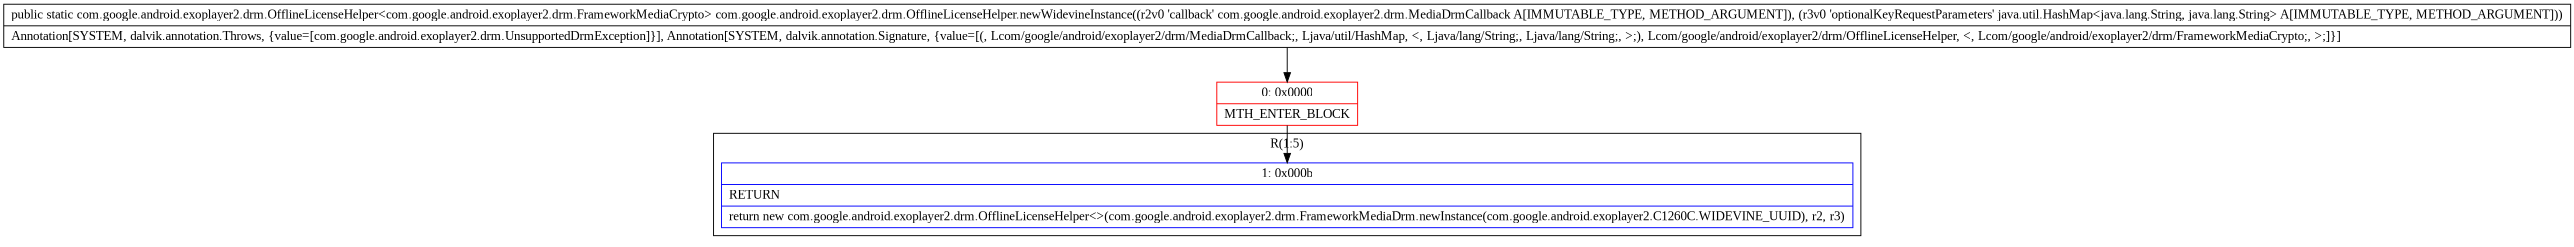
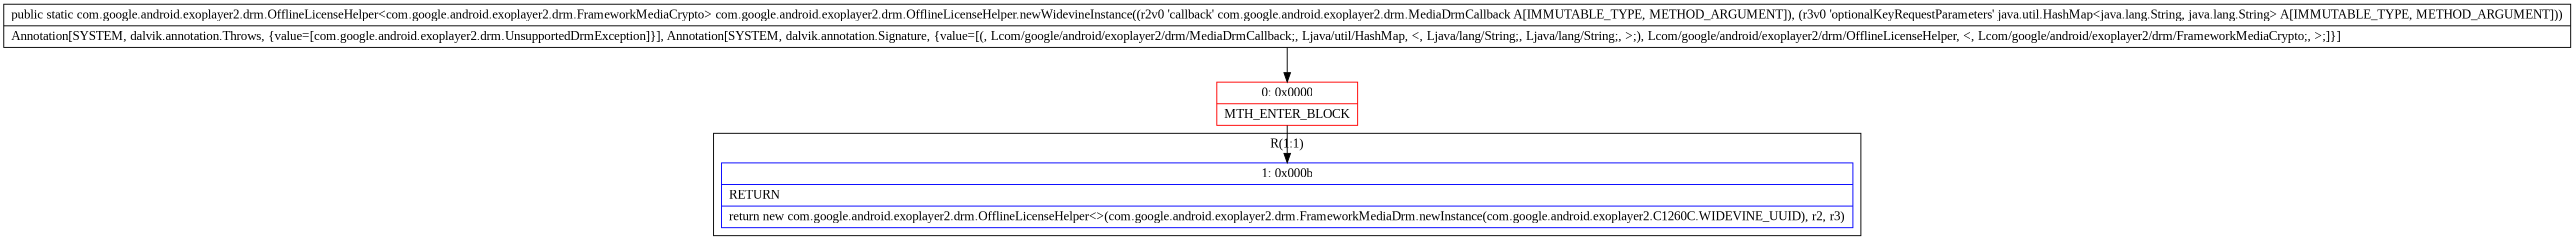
(1287, 144) -> (1287, 144)
